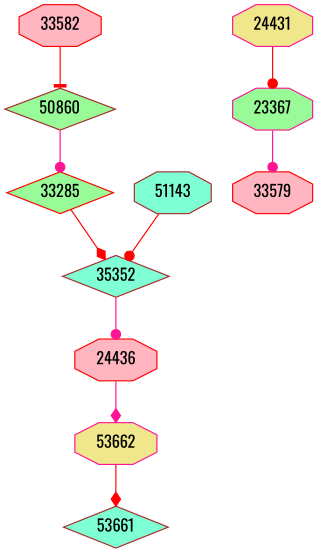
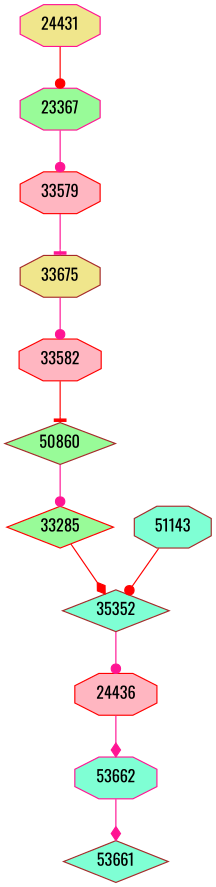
none -> (60, 276)
(116, 444) -> (116, 778)
(116, 478) -> (116, 813)
